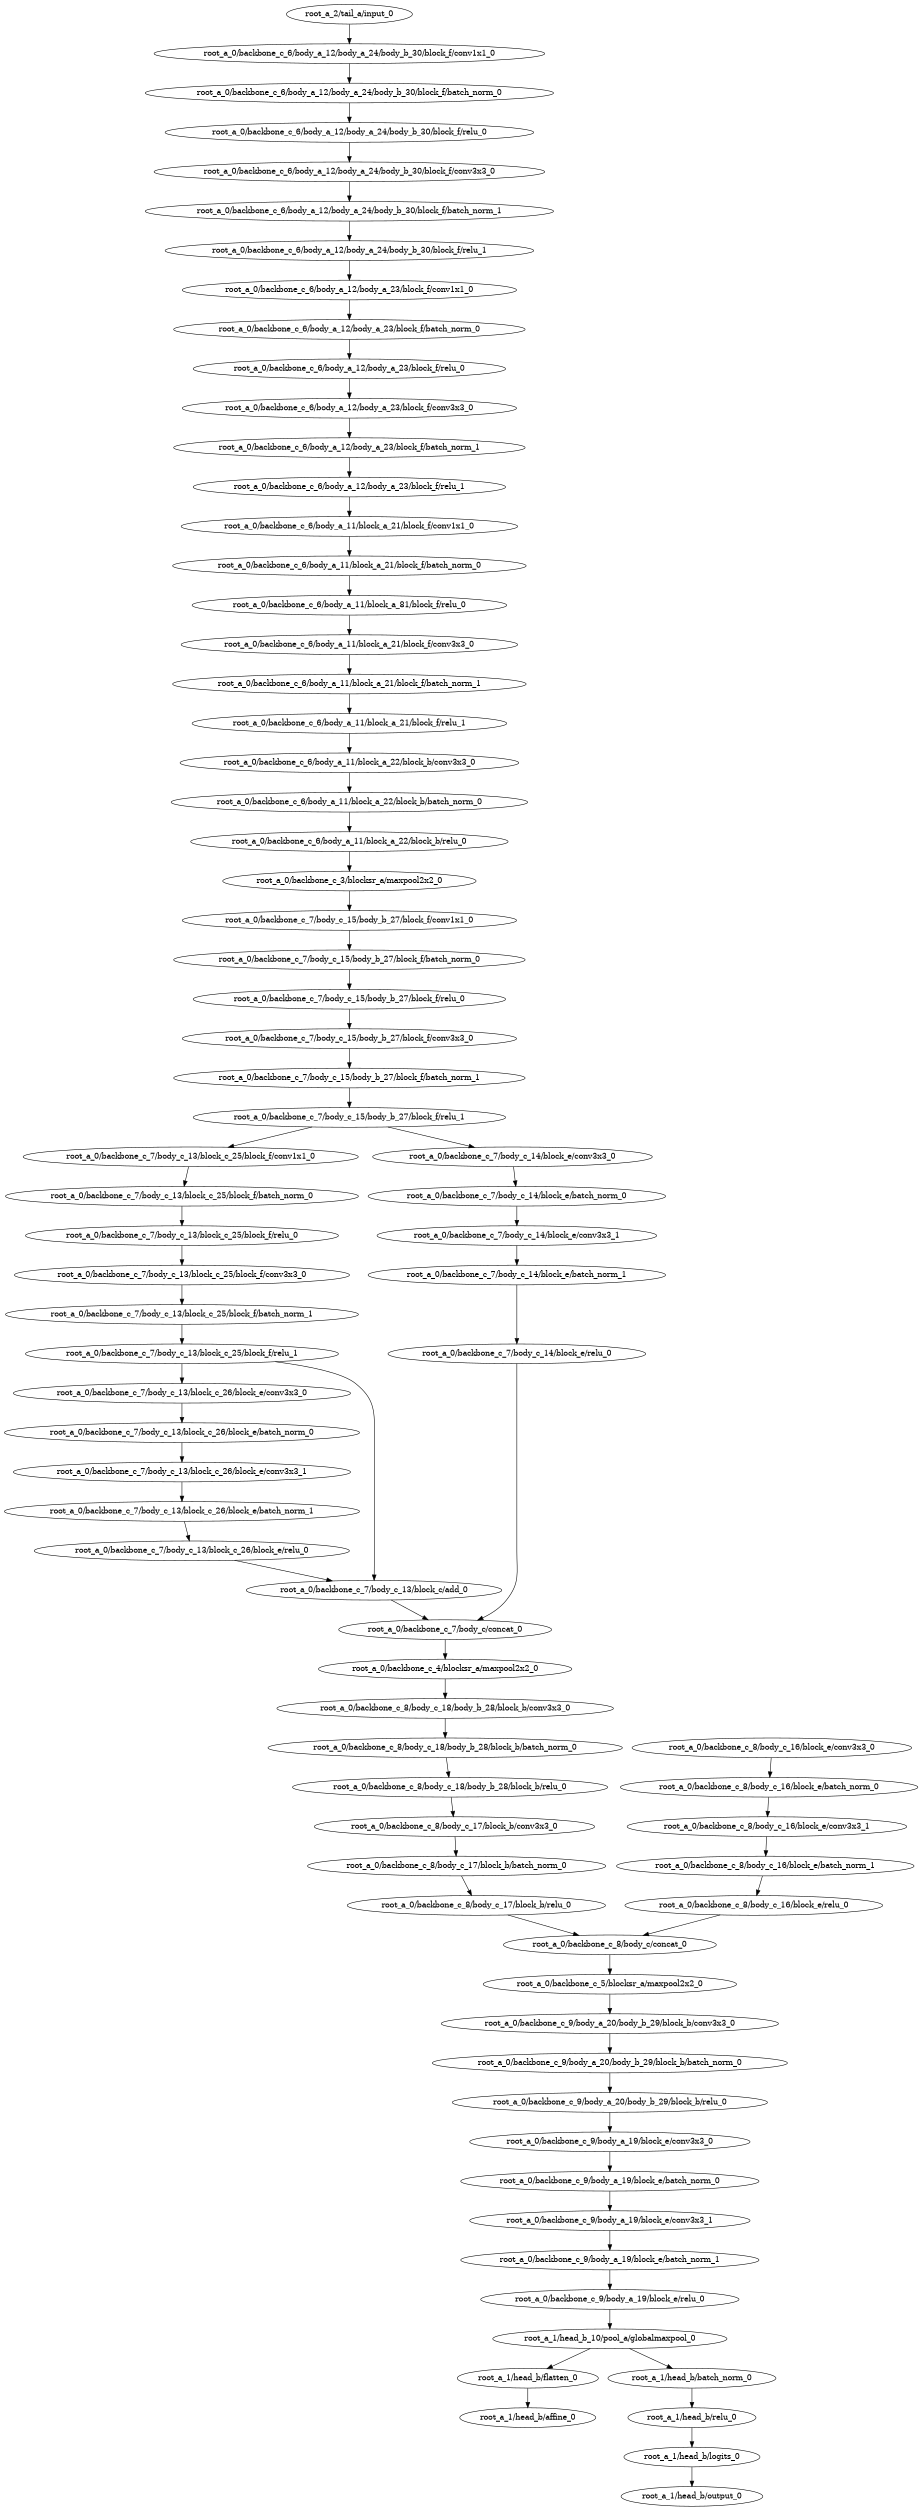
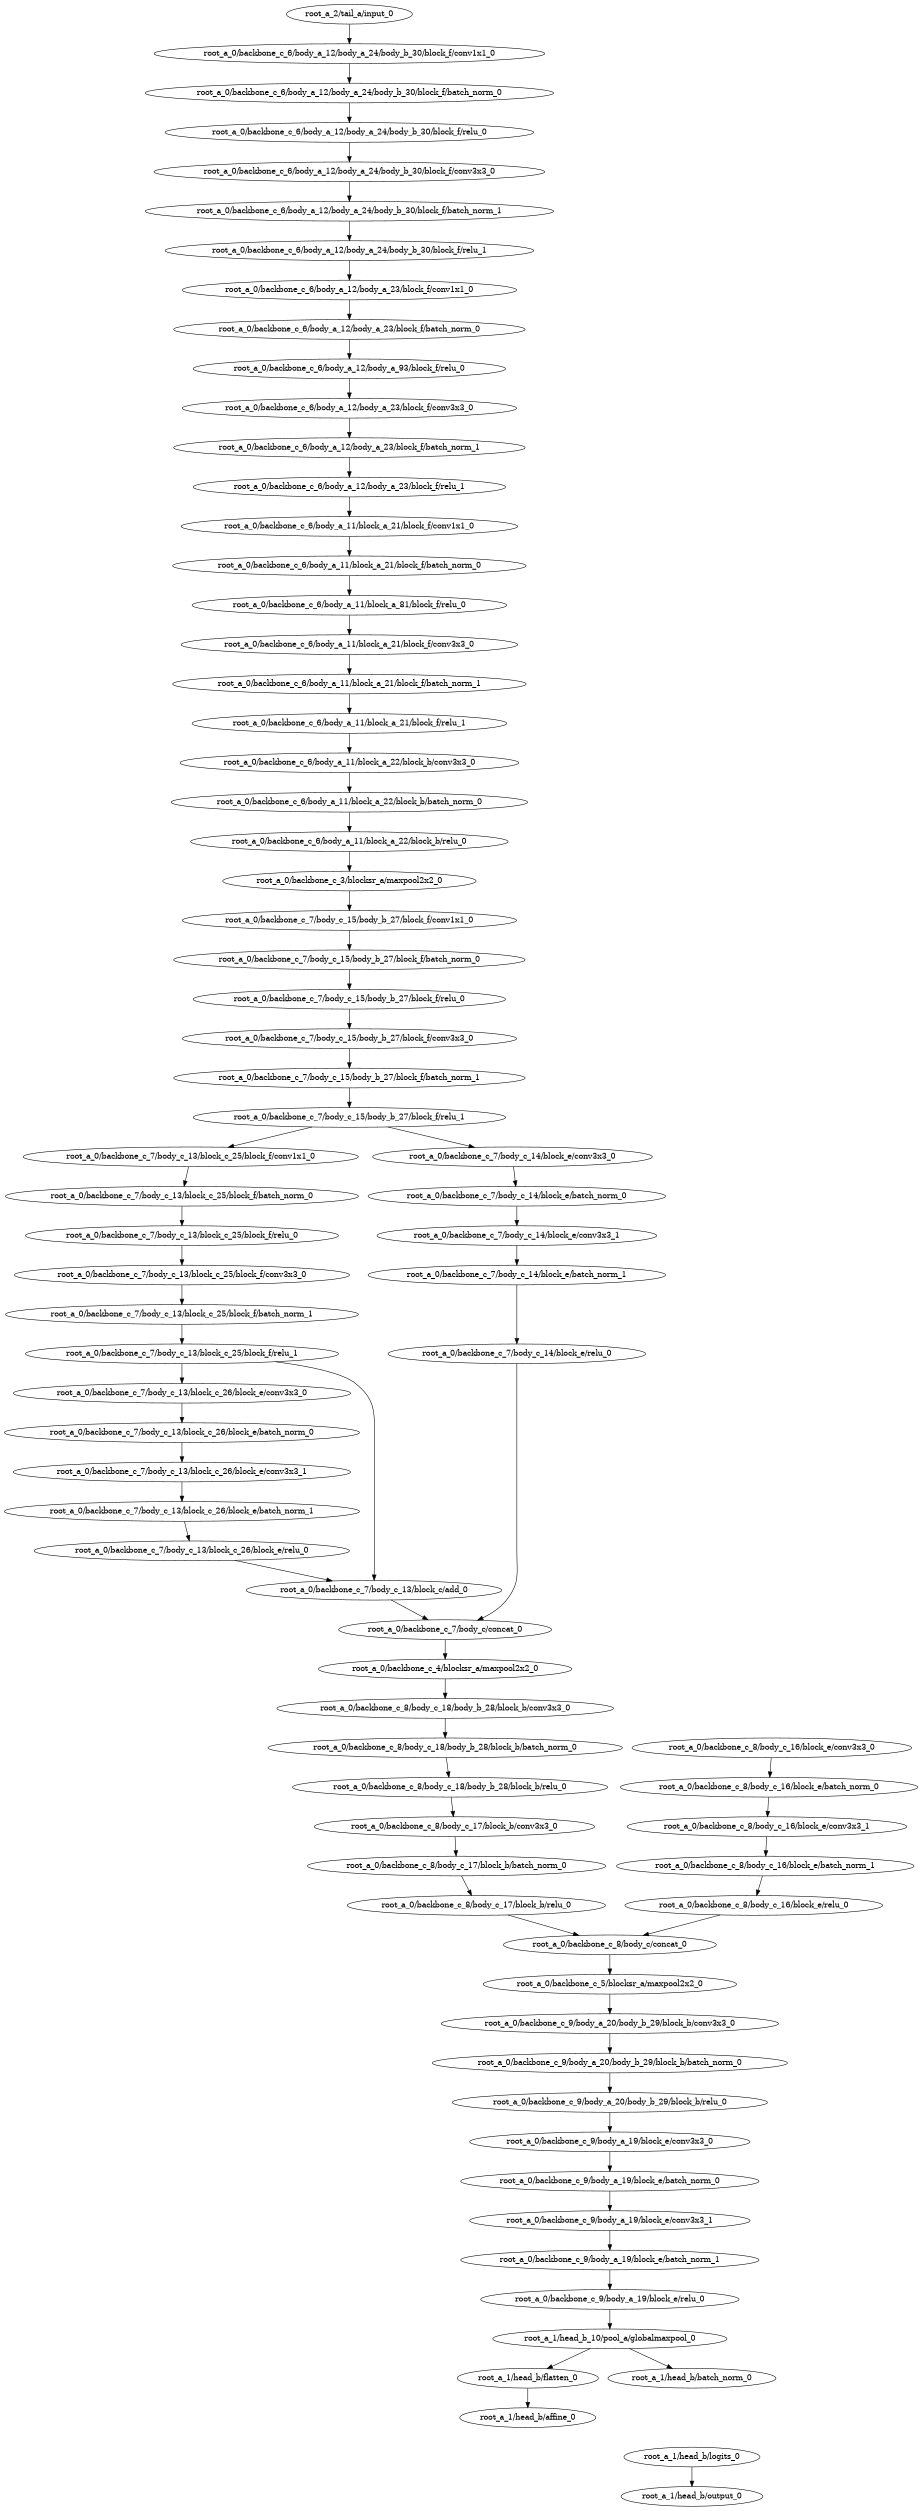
(349, 369) -> (349, 369)
(692, 2418) -> none
